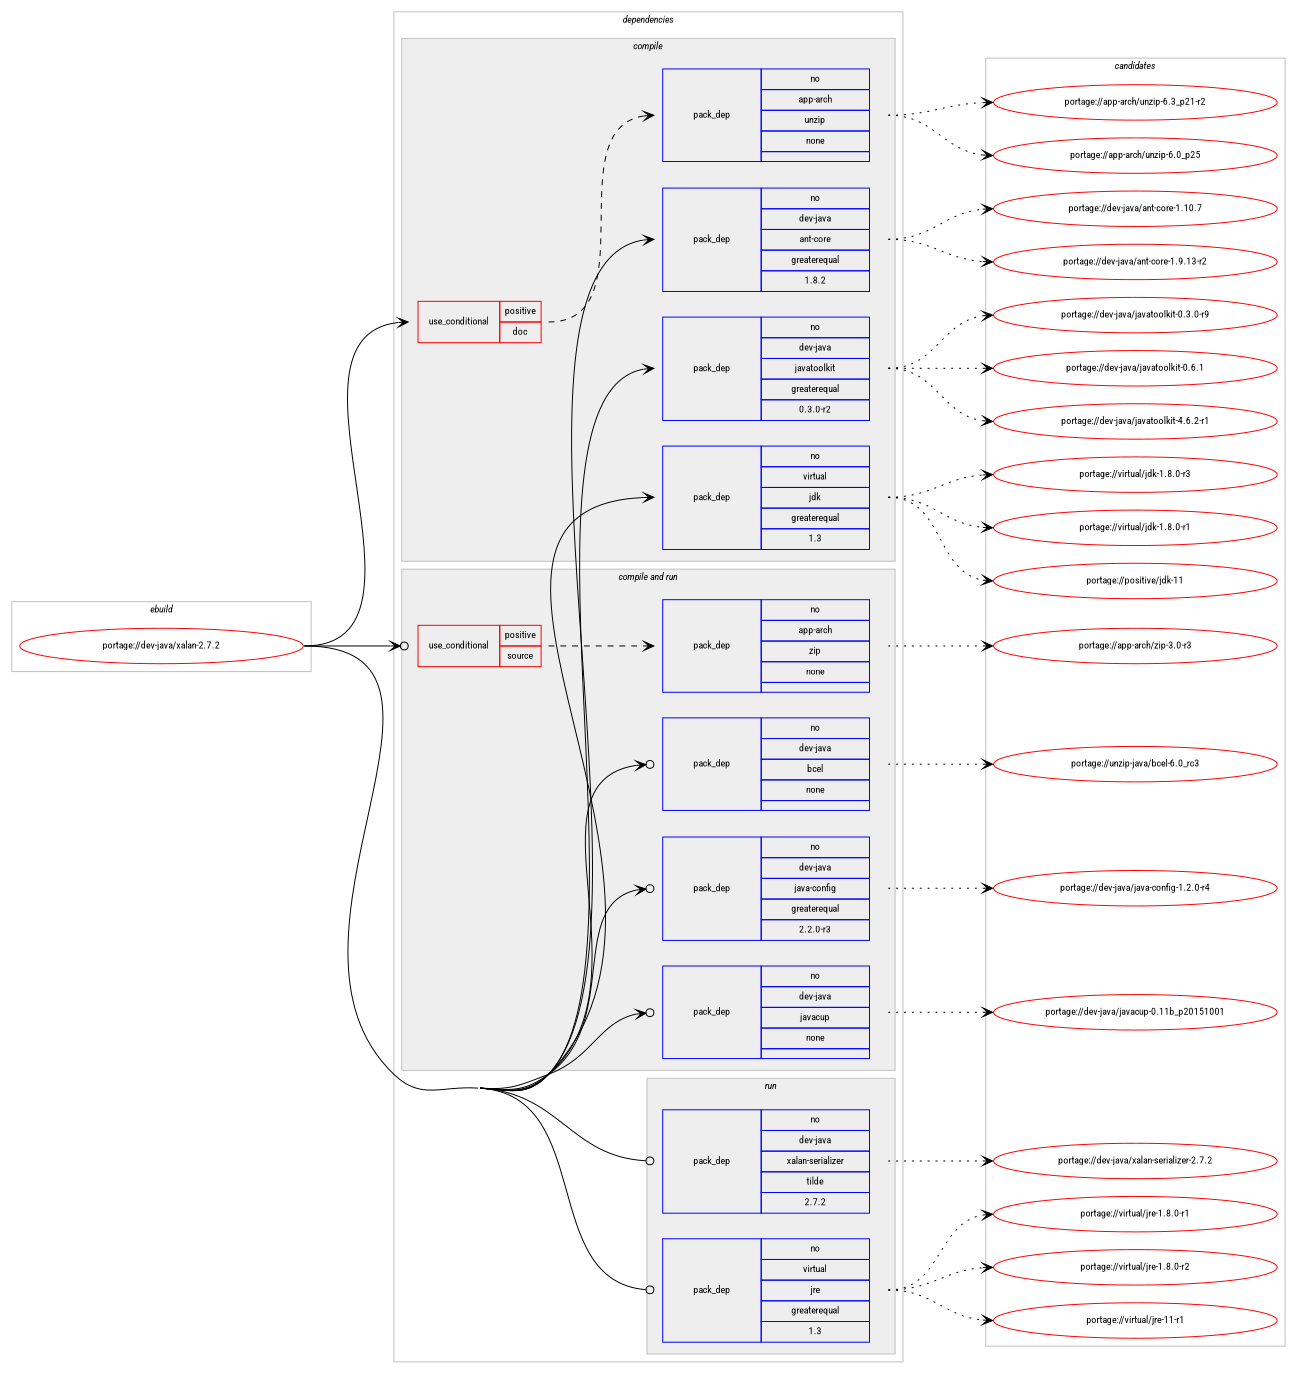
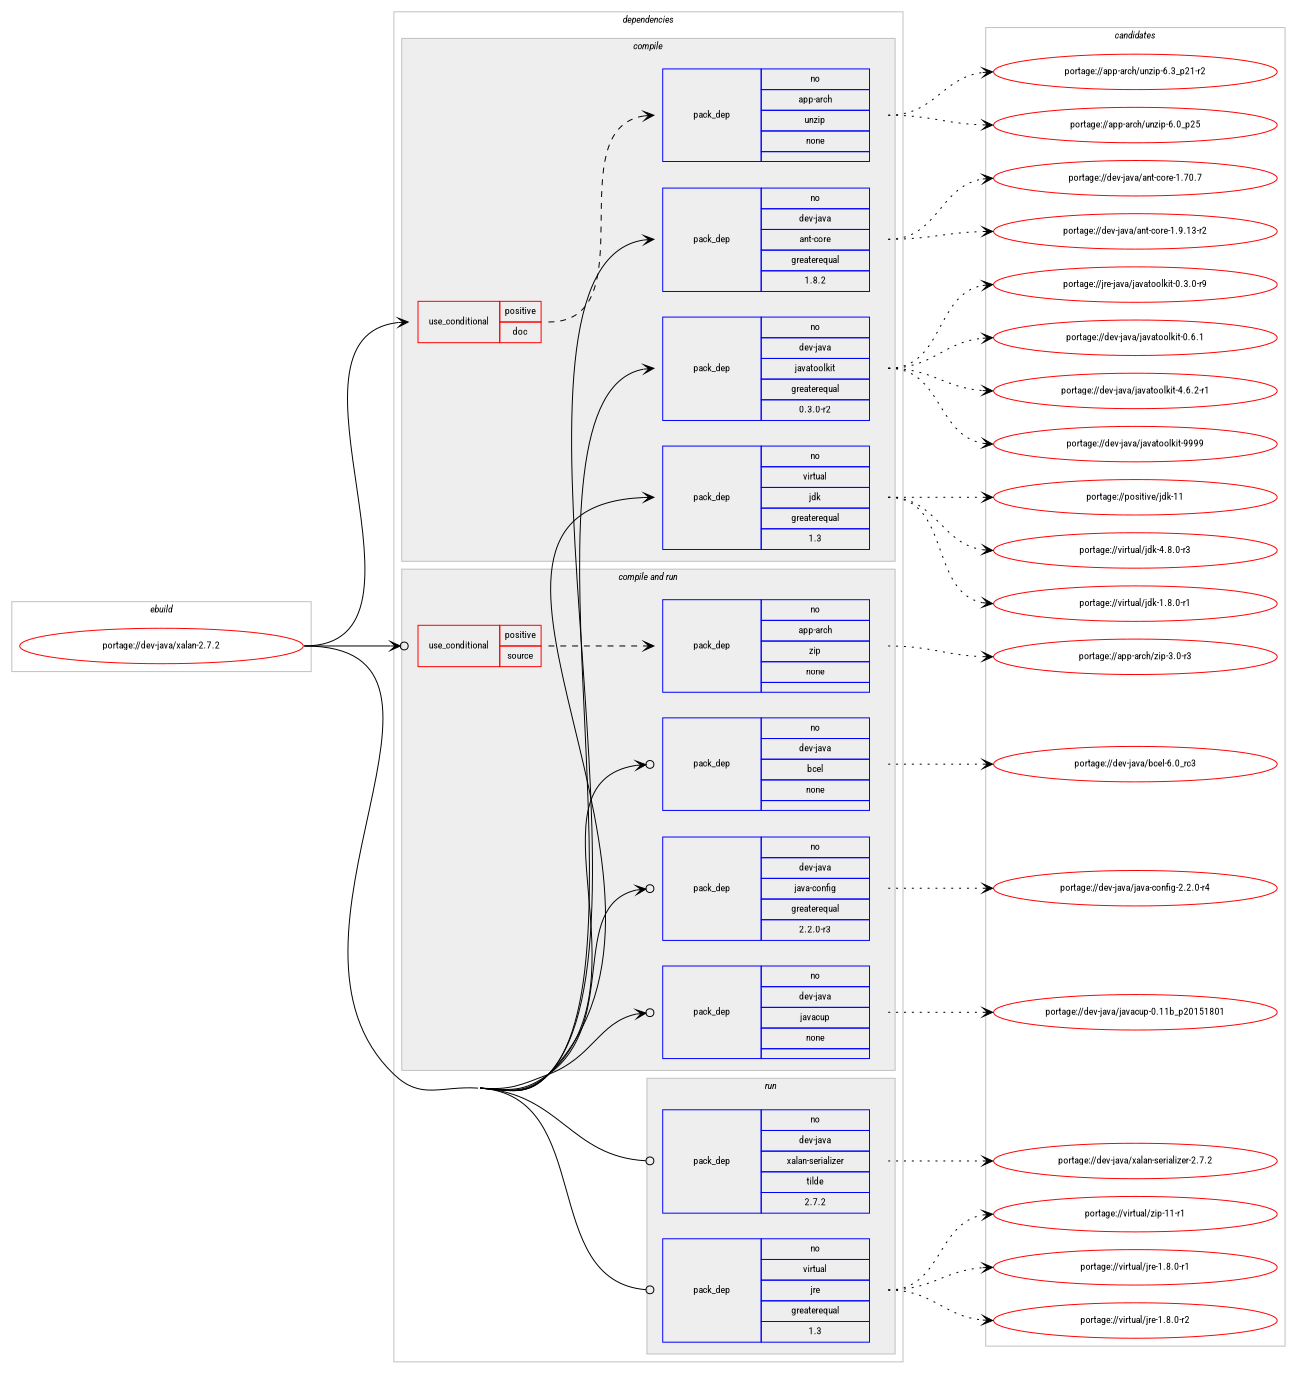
(1135, 209) -> (1135, 178)
(1135, 315) -> (1135, 285)
none -> (1135, 444)
(1135, 475) -> (1135, 550)
(1135, 764) -> (1135, 764)
(1135, 888) -> (1135, 888)
(1135, 1012) -> (1135, 1012)
(1135, 1321) -> (1135, 1214)
